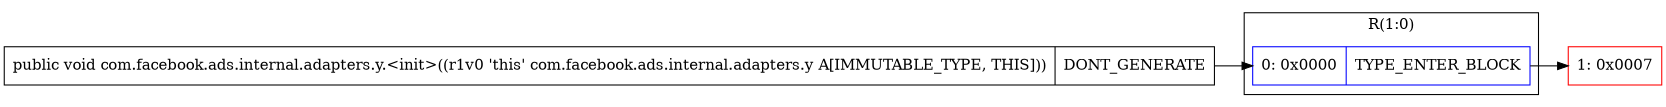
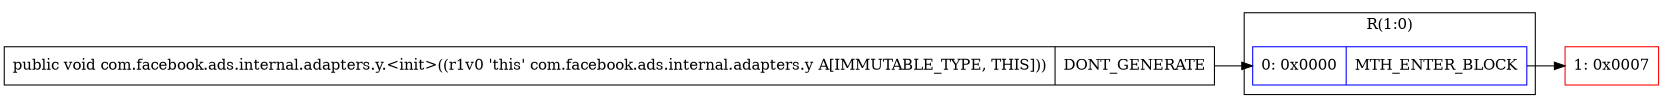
(1438, 65) -> (1436, 65)
